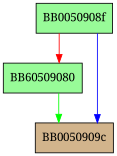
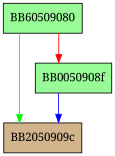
(59, 44) -> (59, 44)
(74, 138) -> (43, 138)
